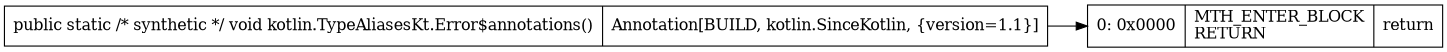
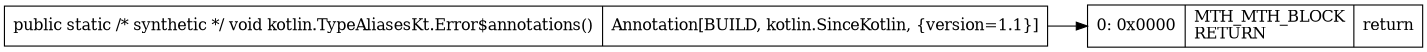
(1280, 17) -> (1270, 17)
